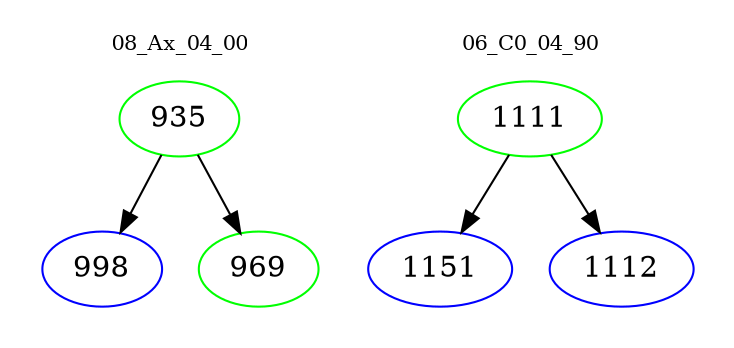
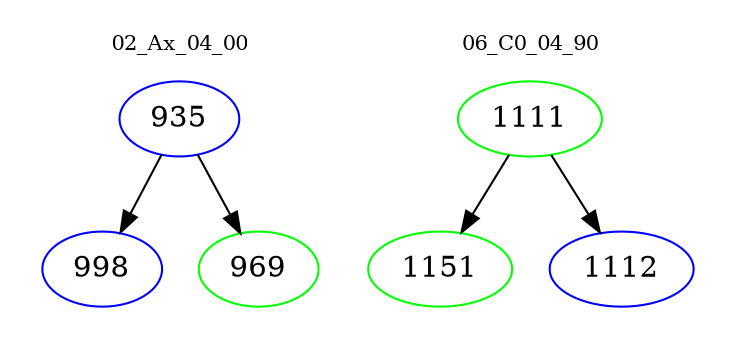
(180, 45) -> (180, 45)
(179, 119) -> (179, 119)
(440, 269) -> (440, 269)
